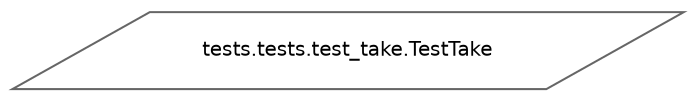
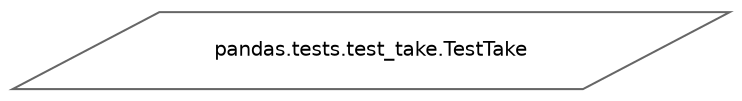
(348, 51) -> (371, 51)
